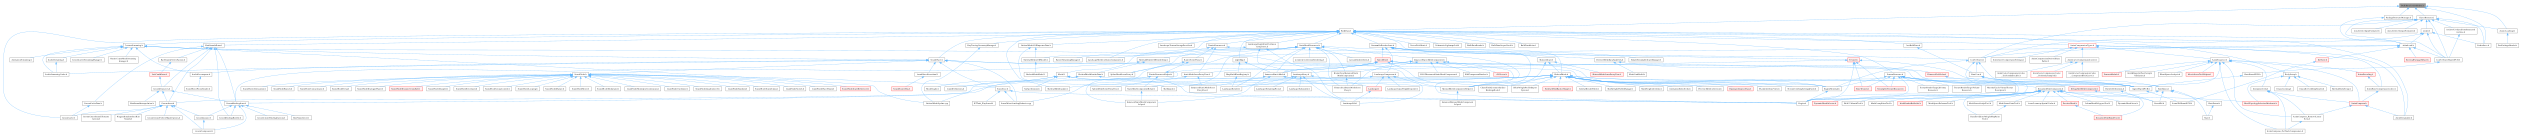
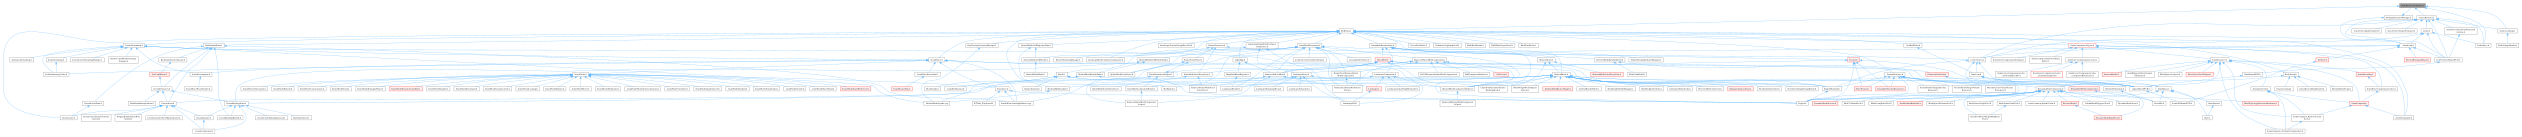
(2403, 12) -> (2408, 11)
(228, 75) -> (618, 61)
(2255, 83) -> (2170, 81)
none -> (999, 97)
